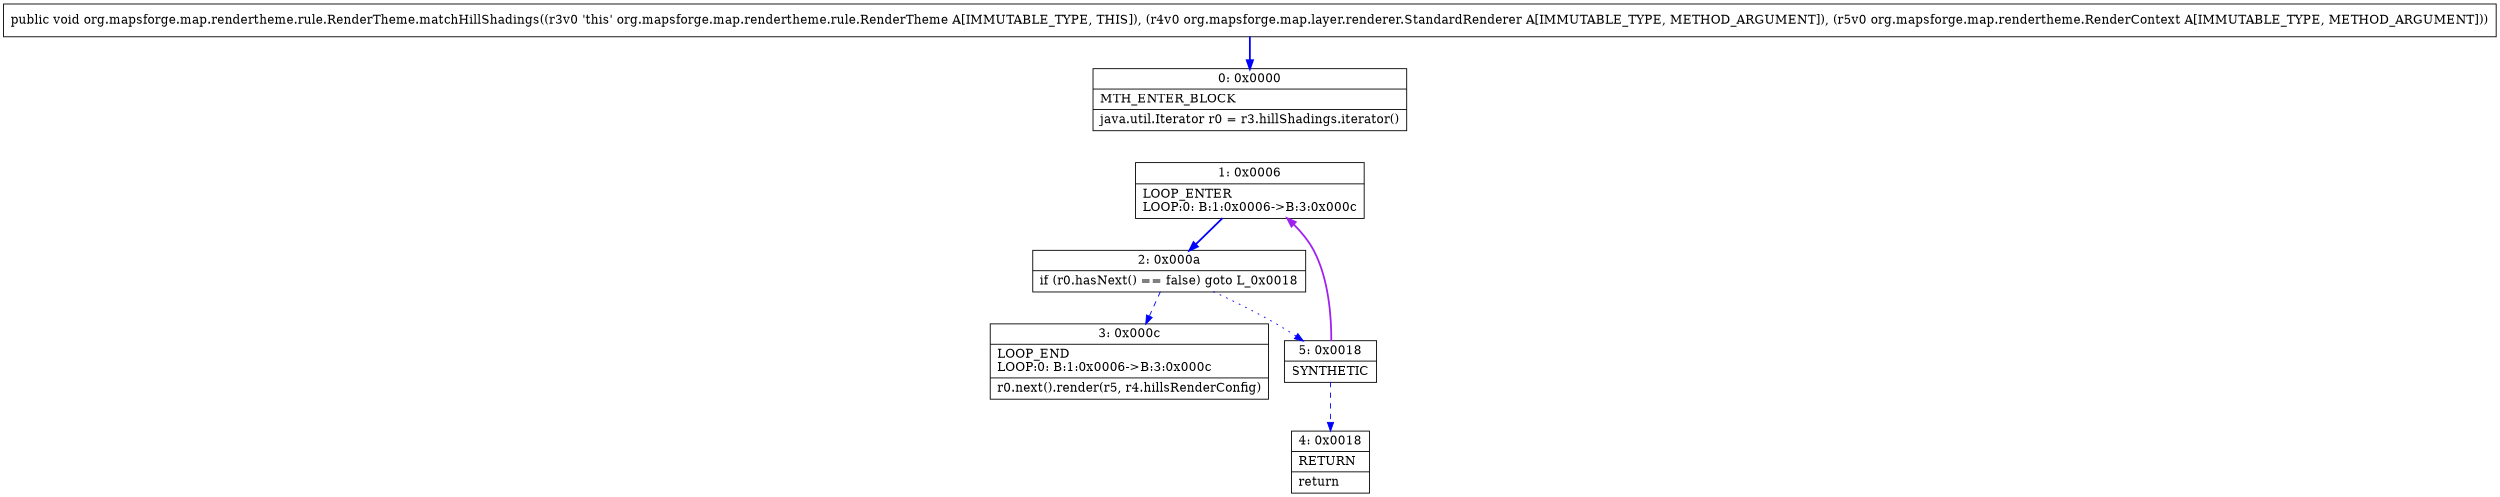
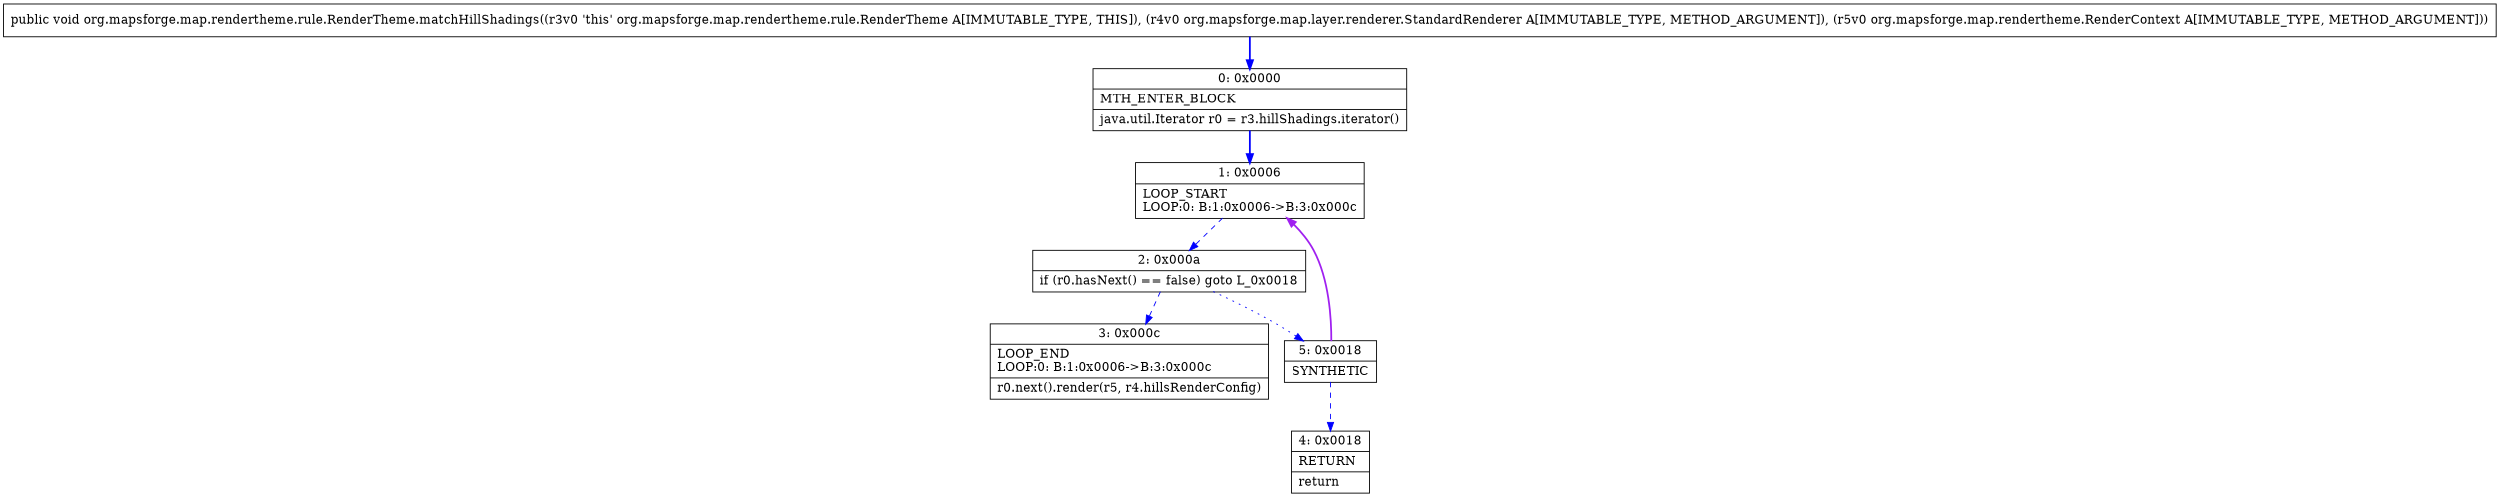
none -> (1250, 142)
(1187, 194) -> (1185, 194)
(1209, 231) -> (1209, 231)
